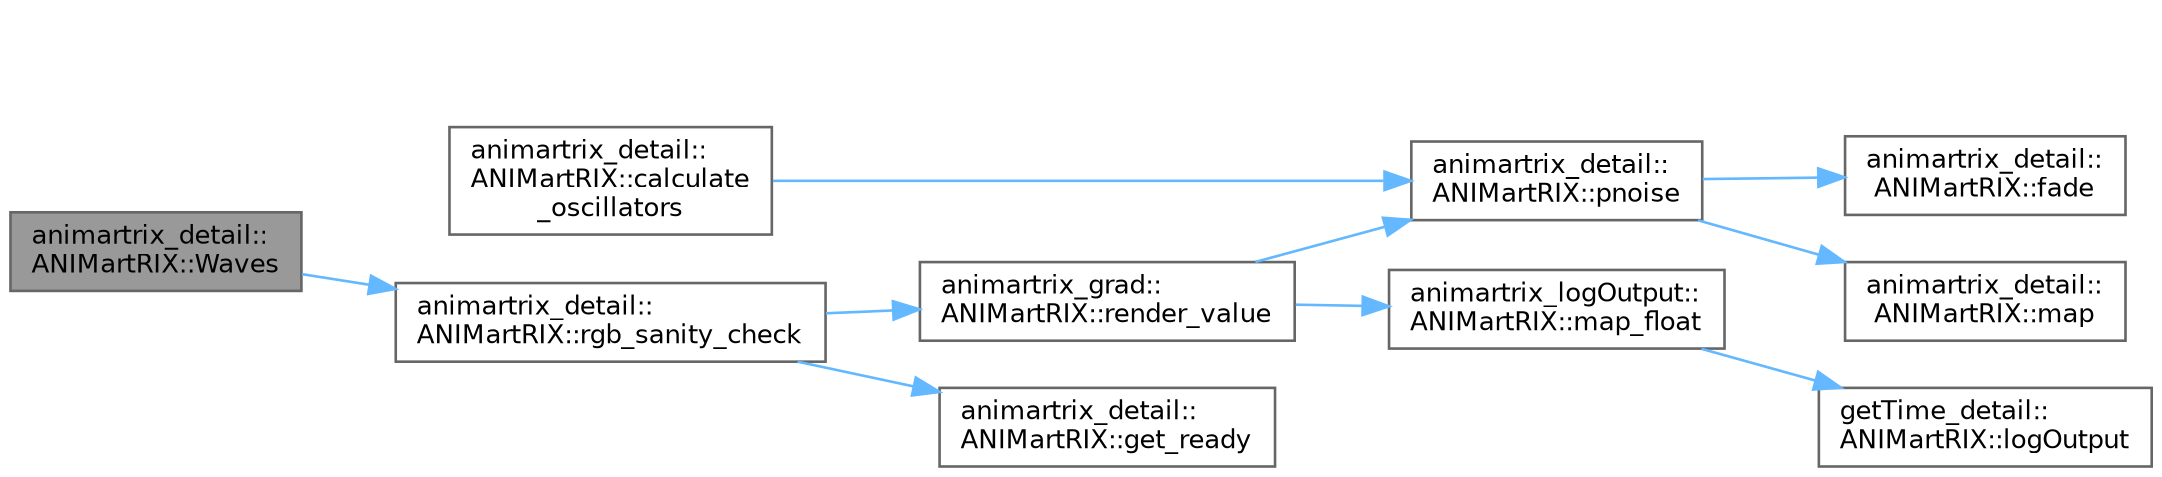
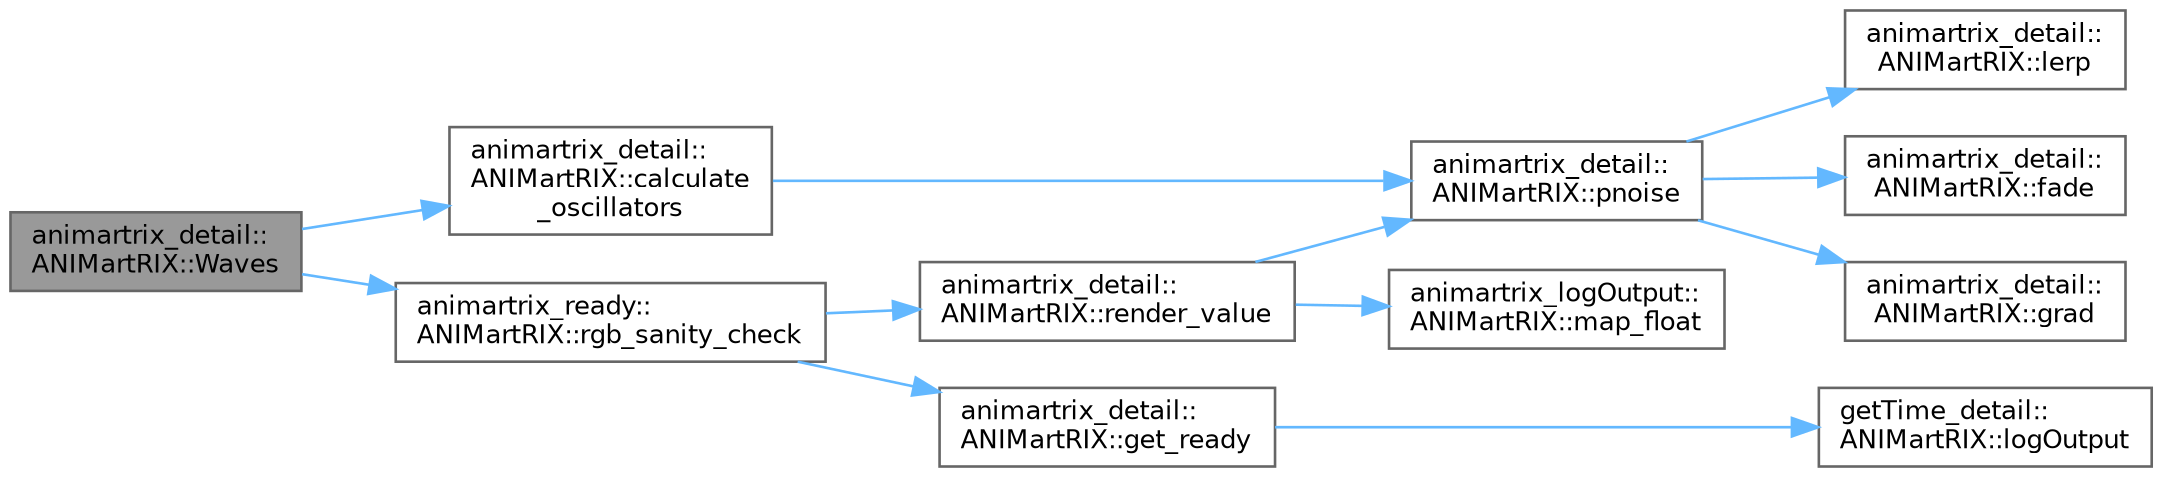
none -> (1985, 50)
none -> (362, 220)
(1107, 301) -> (1107, 301)
(1985, 301) -> (1985, 301)
(611, 322) -> (611, 322)
(1758, 365) -> (1533, 427)
